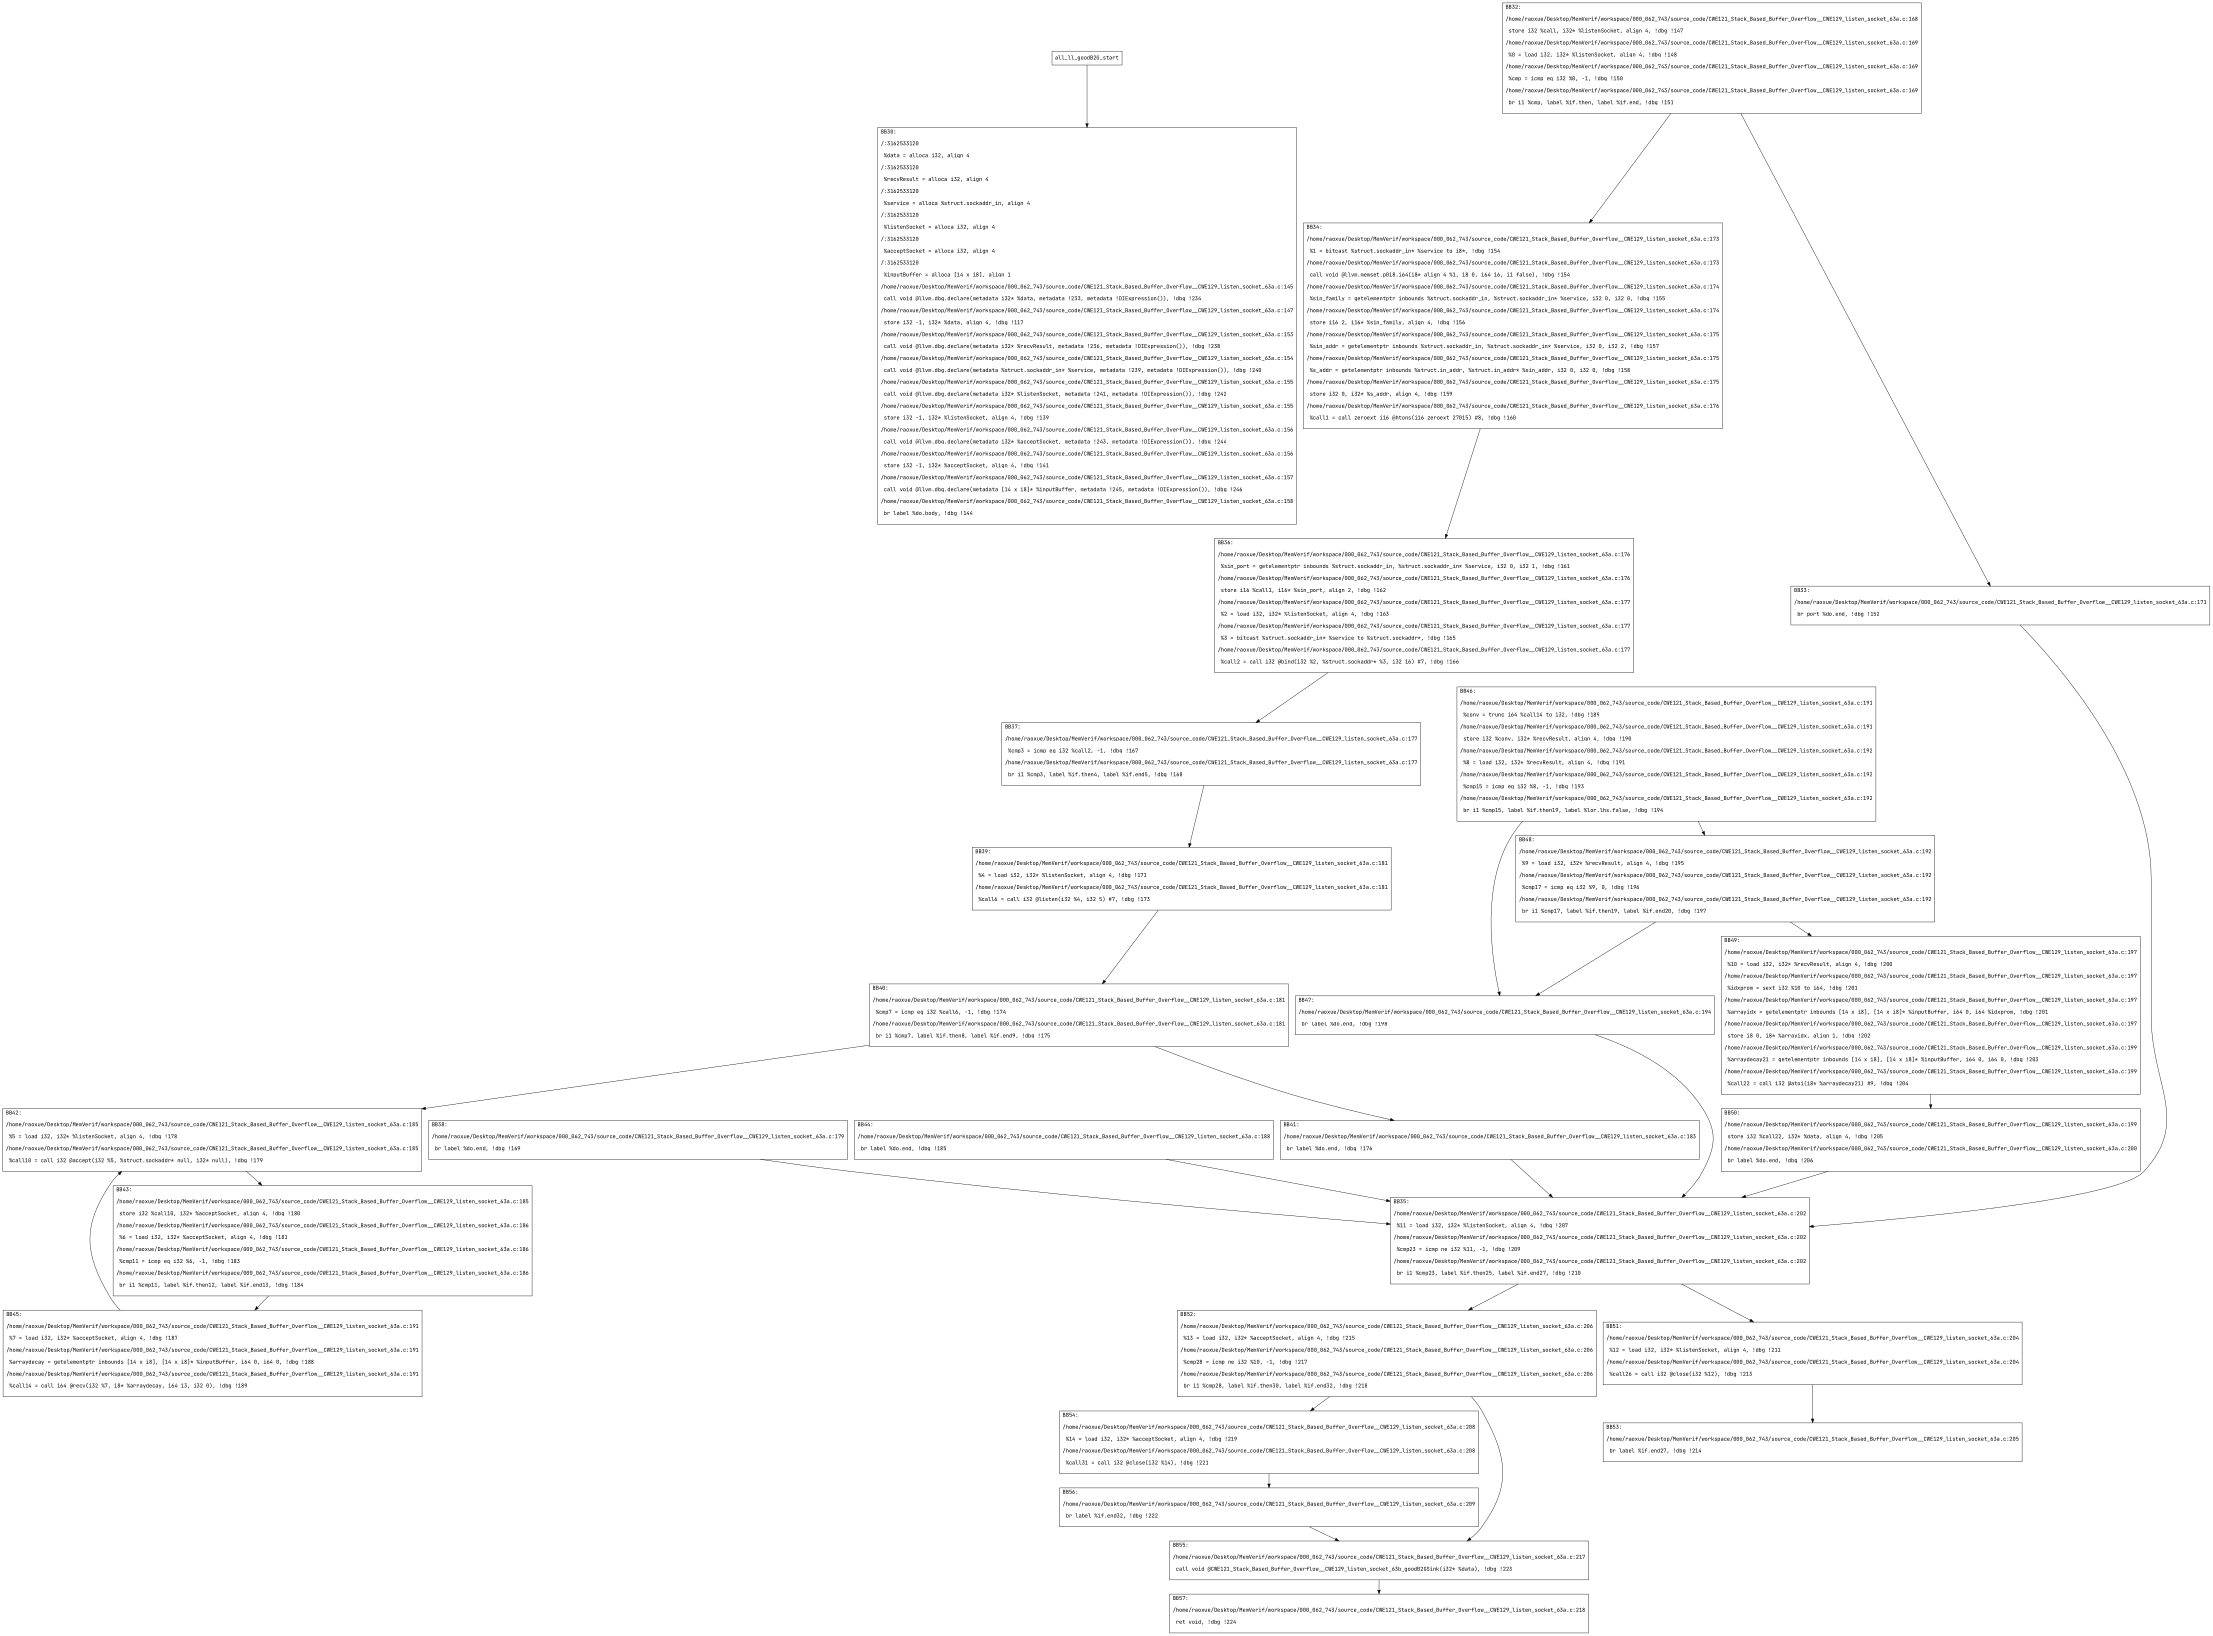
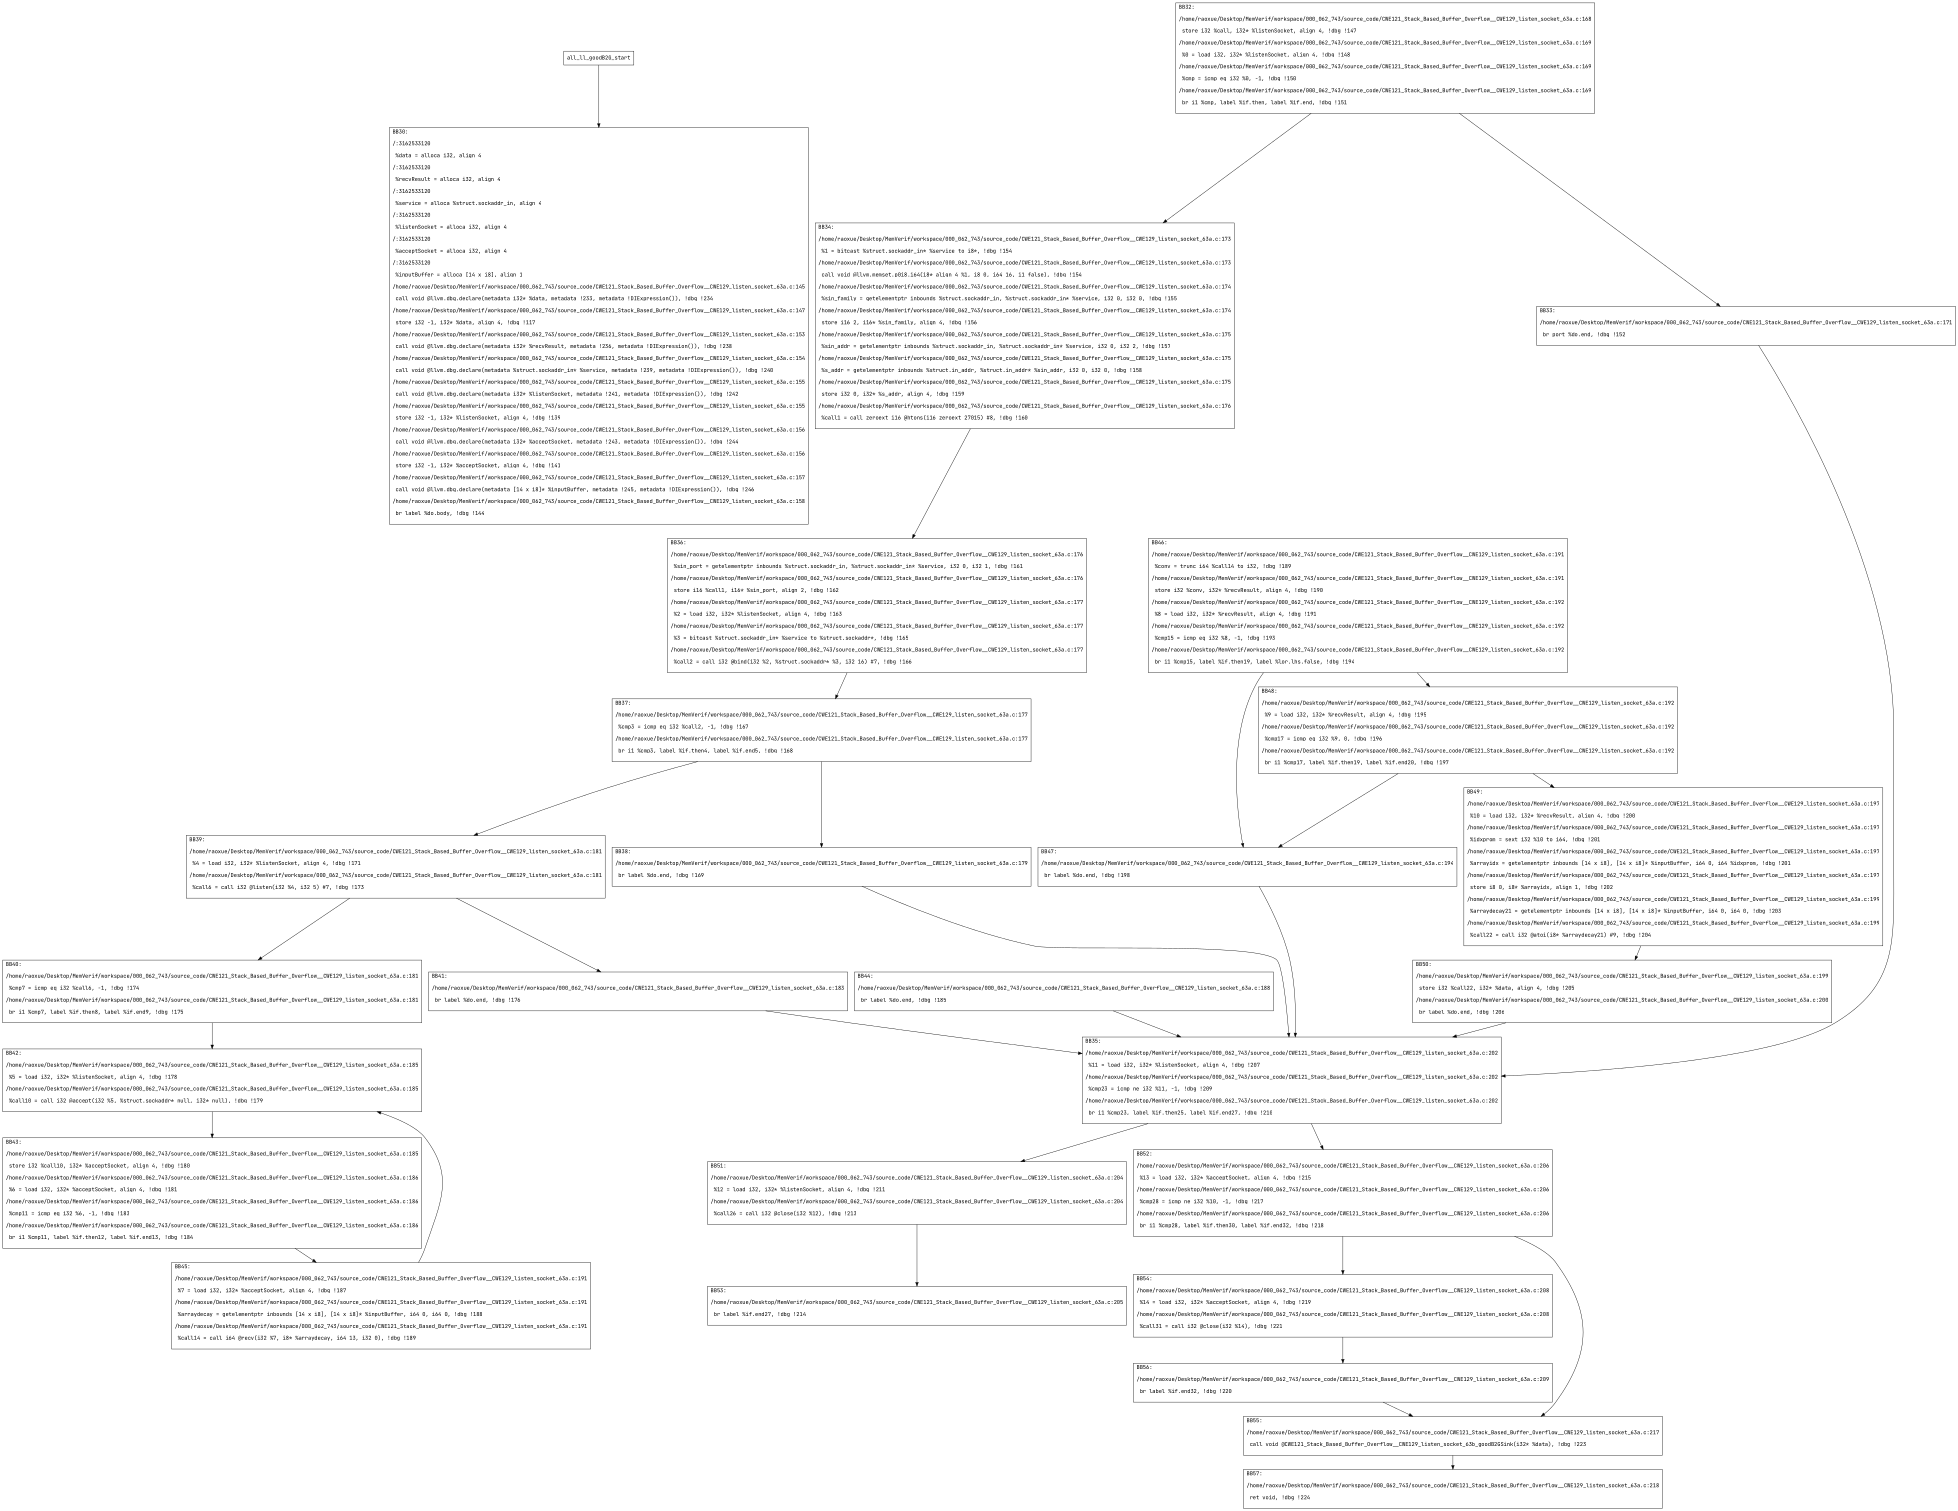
none -> (822, 802)
(1271, 1088) -> (527, 934)
(1110, 1516) -> (1184, 1391)
